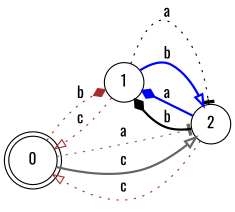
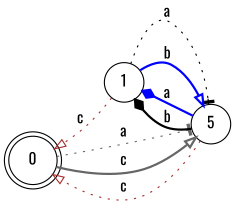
(68, 115) -> none
(211, 124) -> (211, 124)
